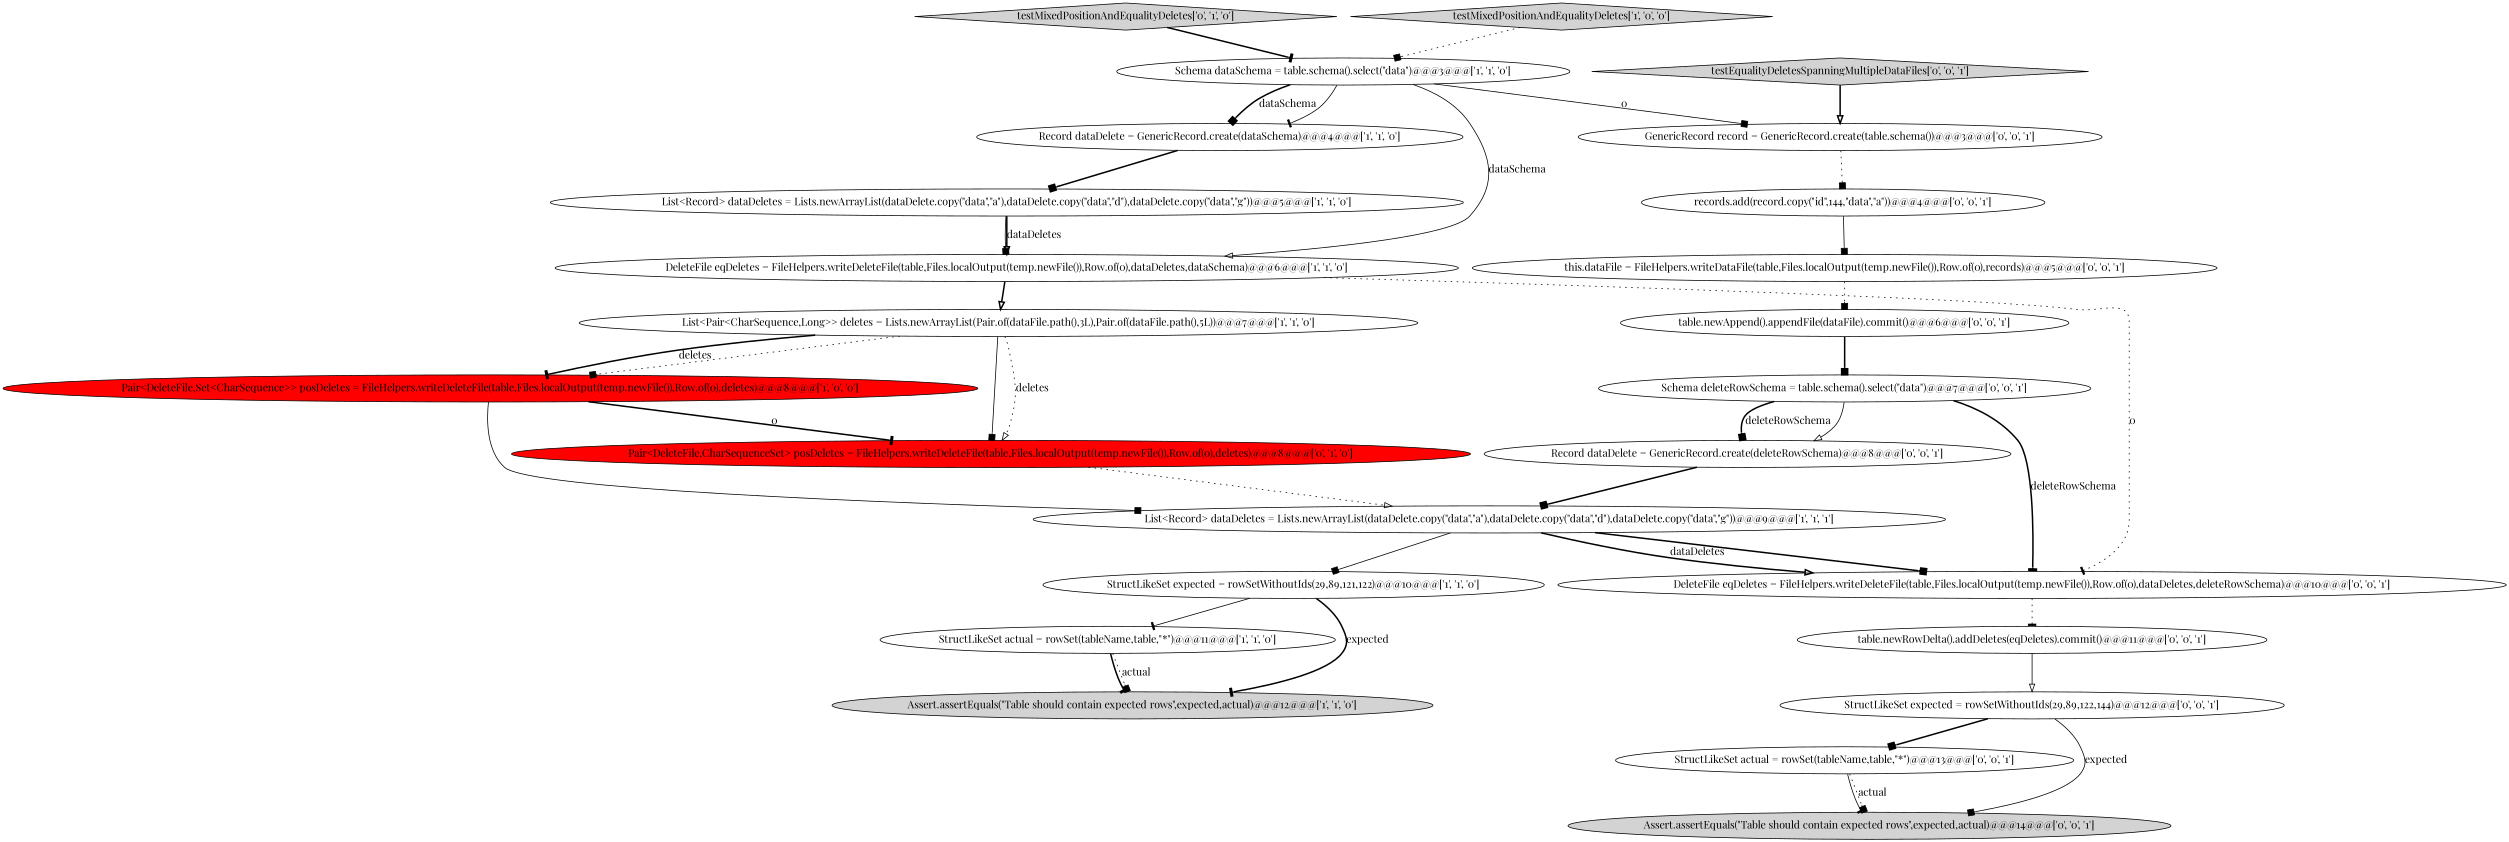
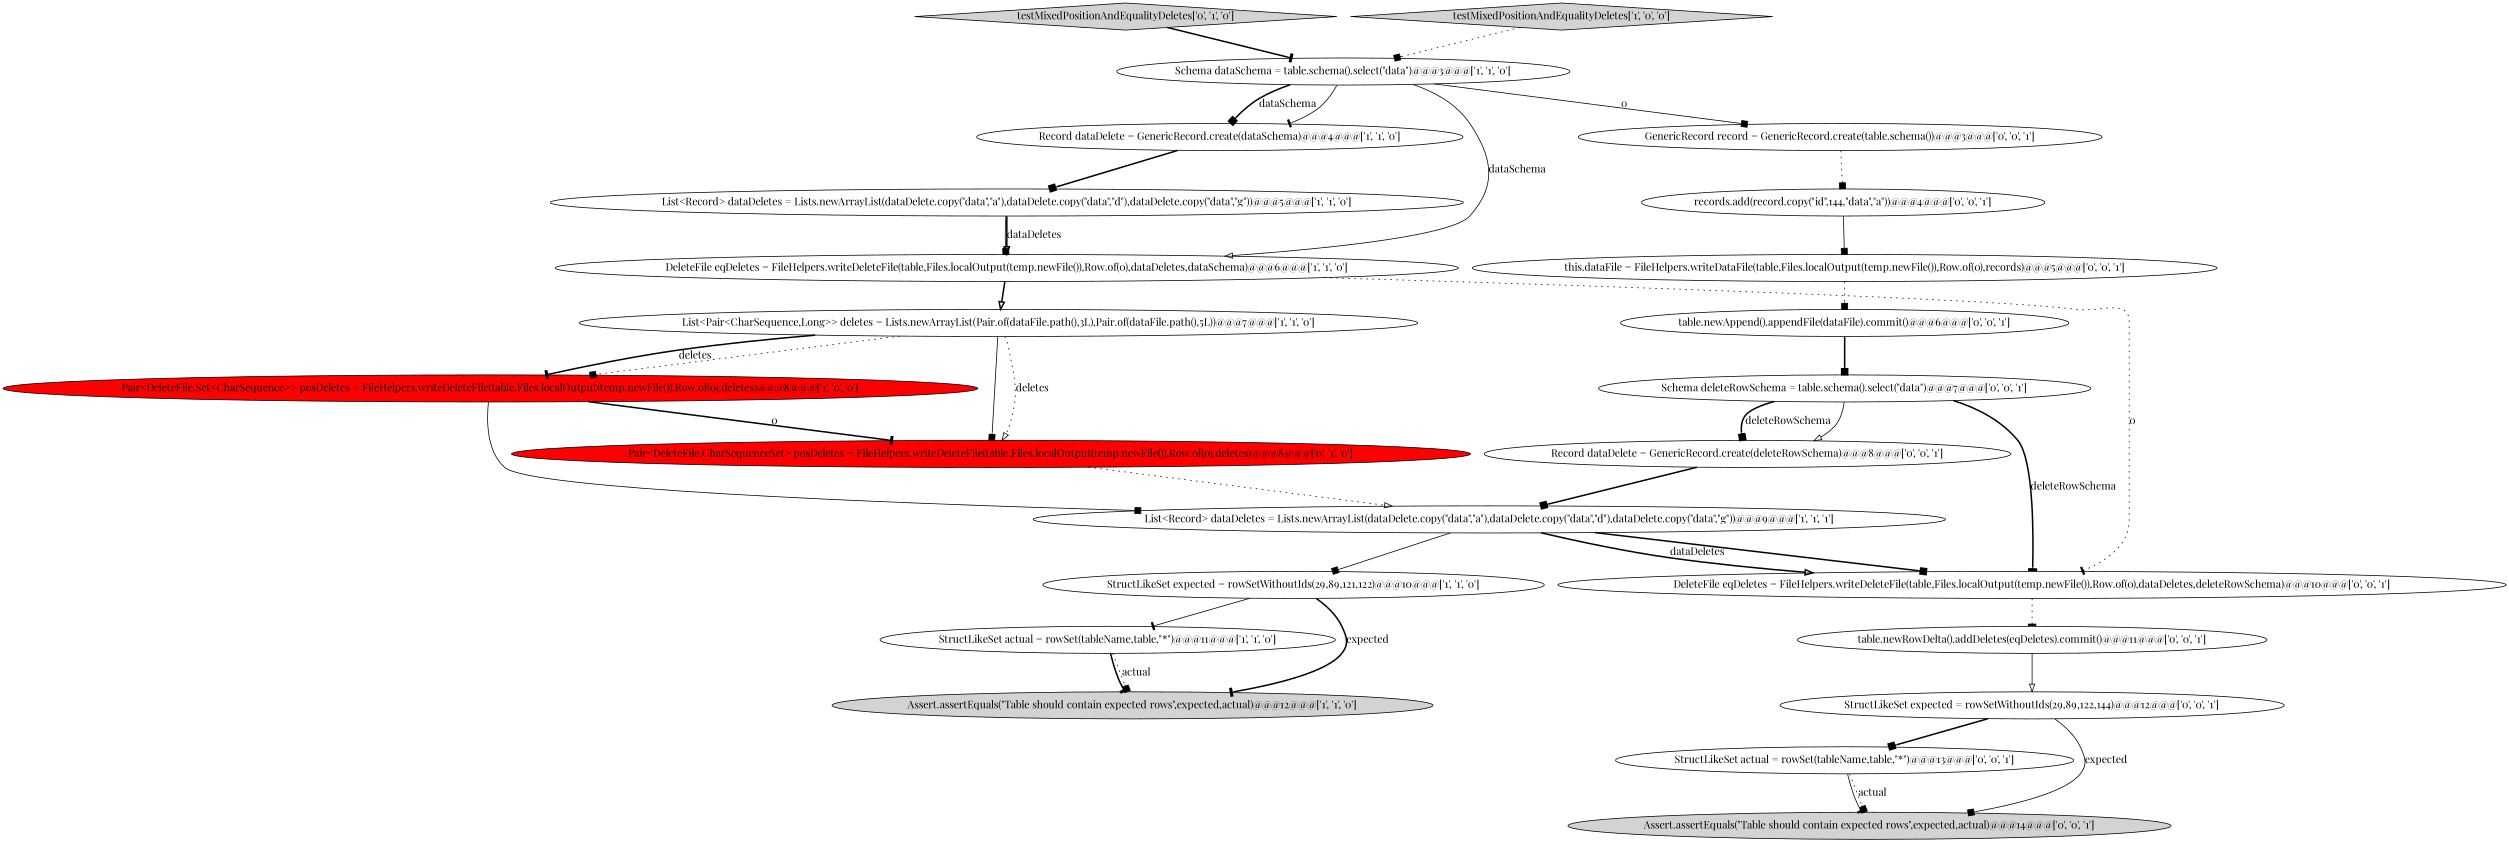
(1840, 72) -> none
